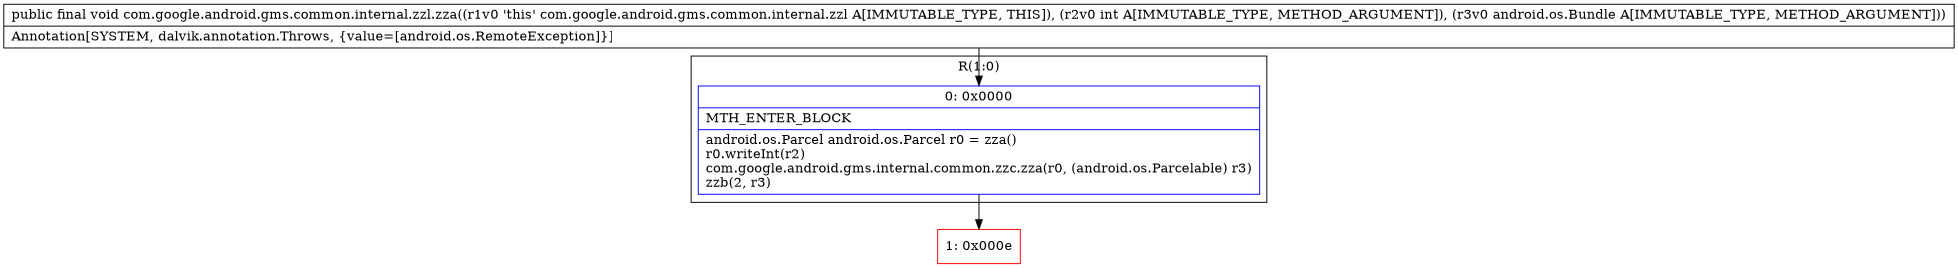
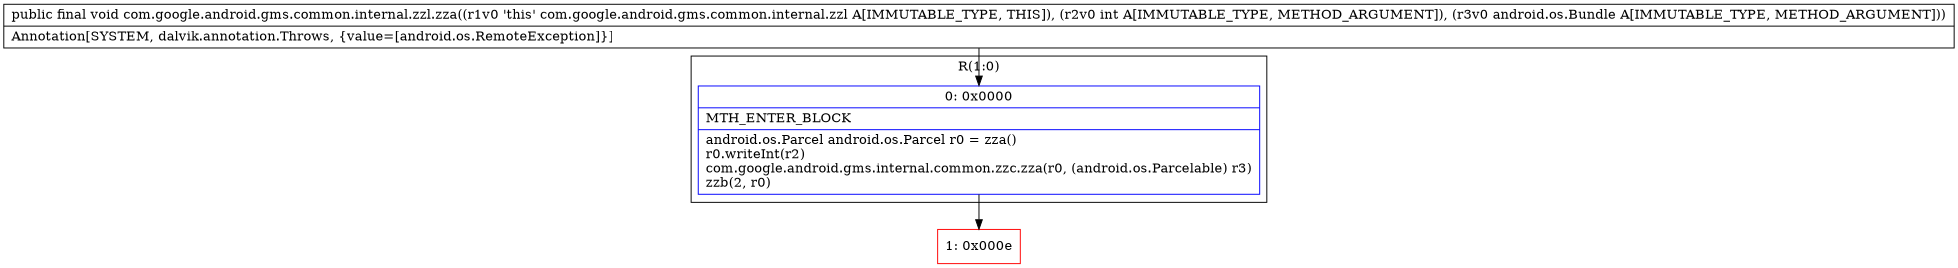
(739, 183) -> (739, 183)
